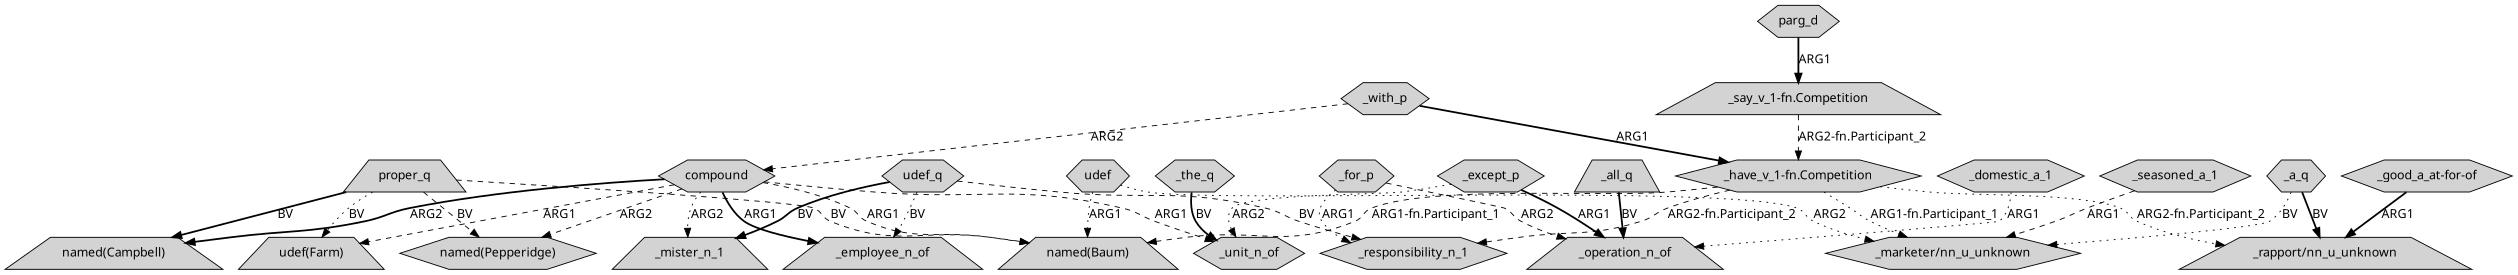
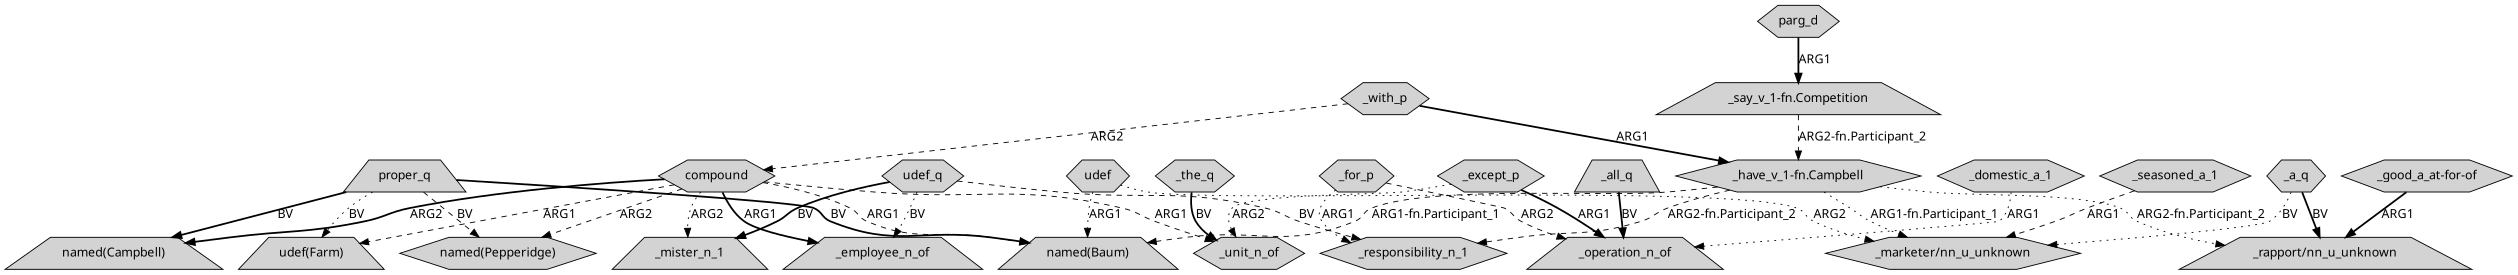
(1798, 176) -> (1798, 176)
(742, 200) -> (742, 200)
